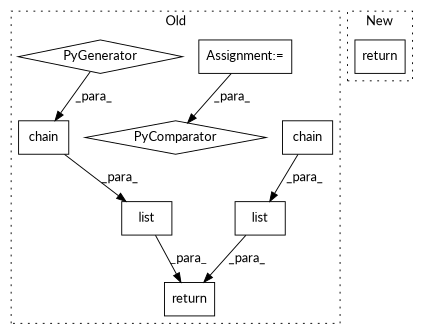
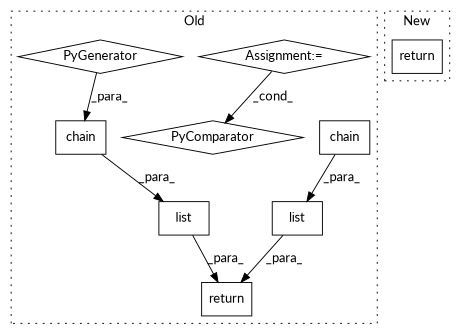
(245, 57) -> (284, 57)
(232, 97) -> (273, 97)
